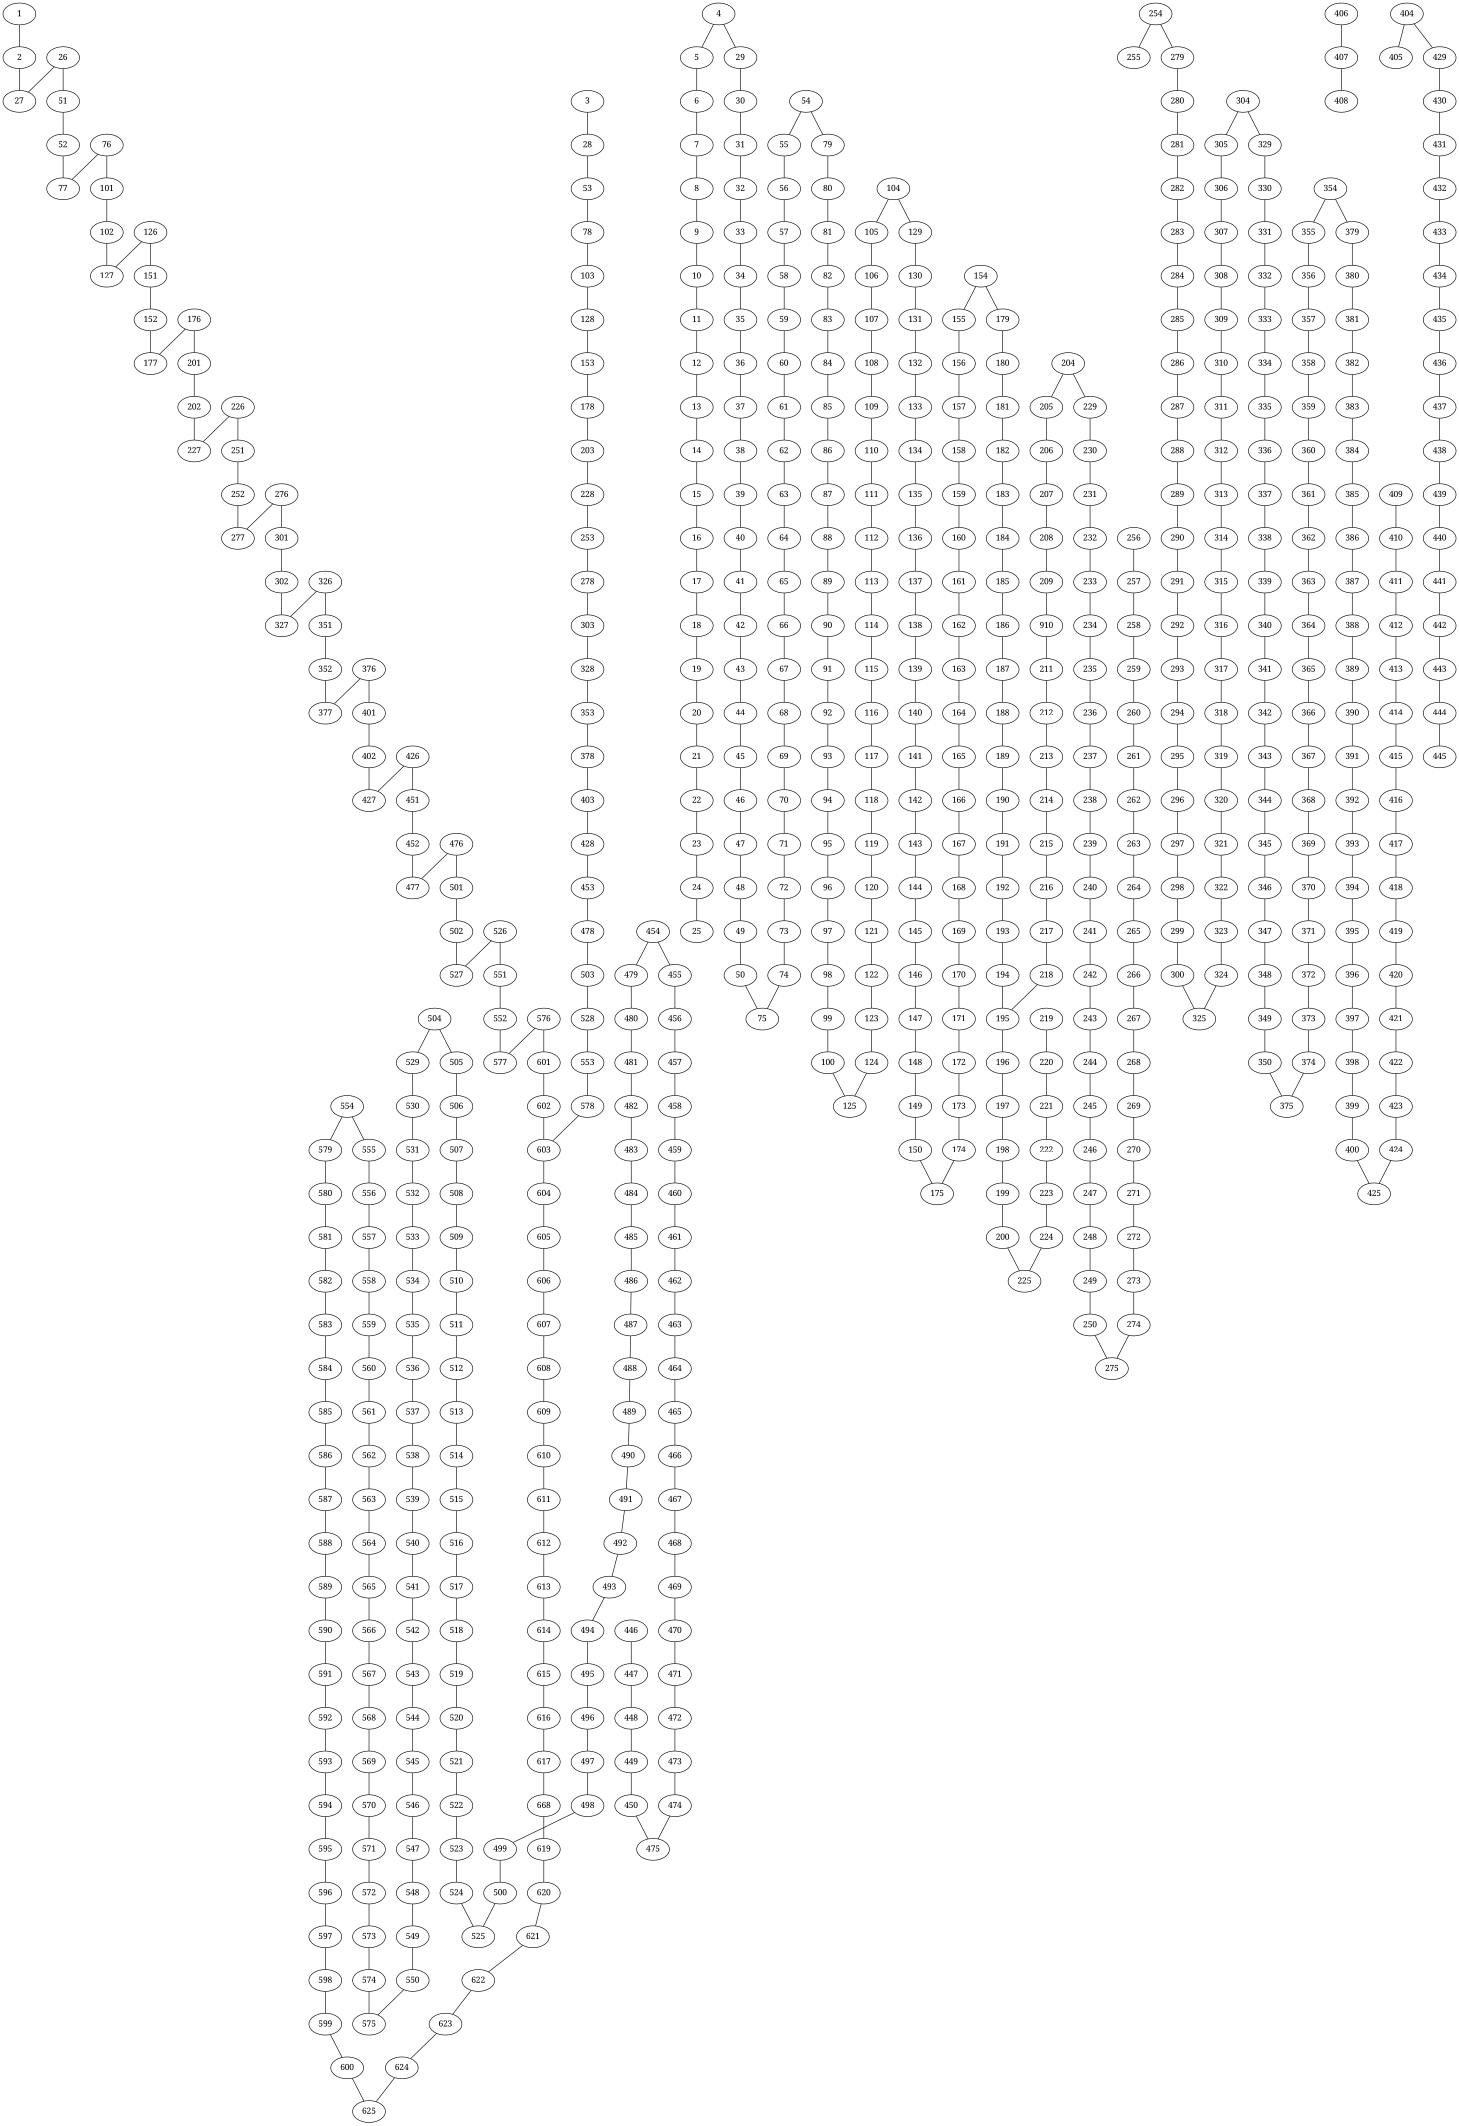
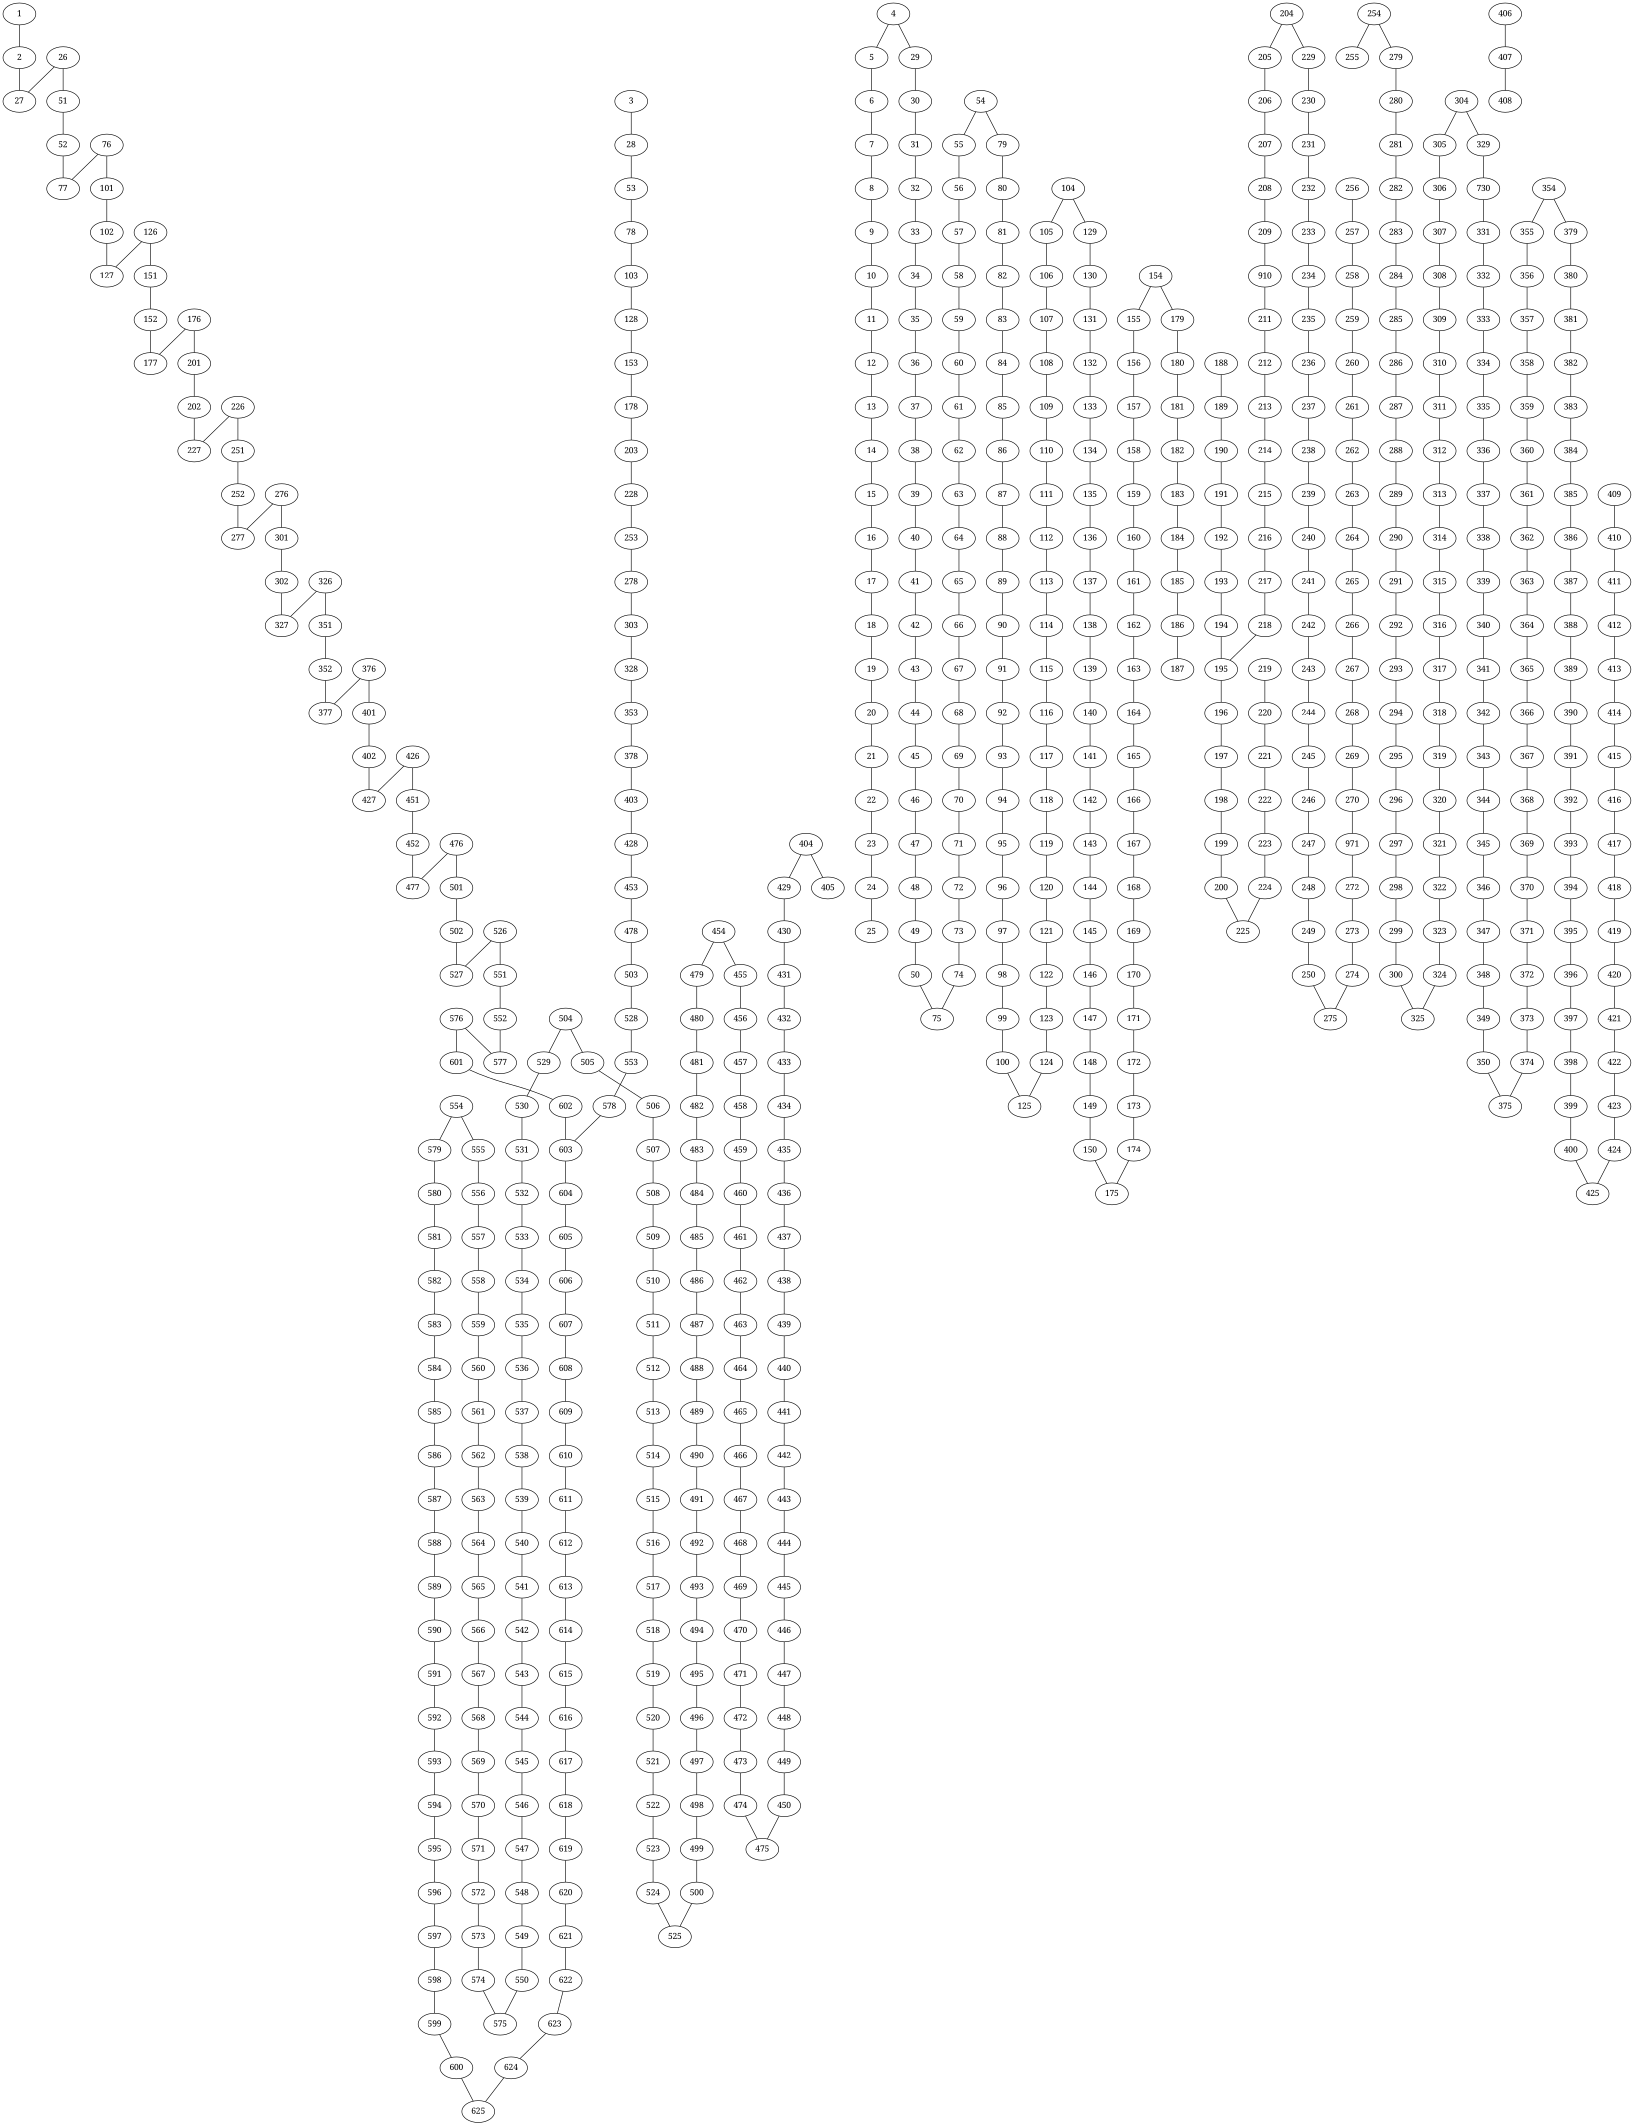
(1265, 189) -> (1483, 189)
(1003, 691) -> none
(1134, 1194) -> (1352, 844)
none -> (784, 1609)
(544, 1806) -> (566, 1806)
